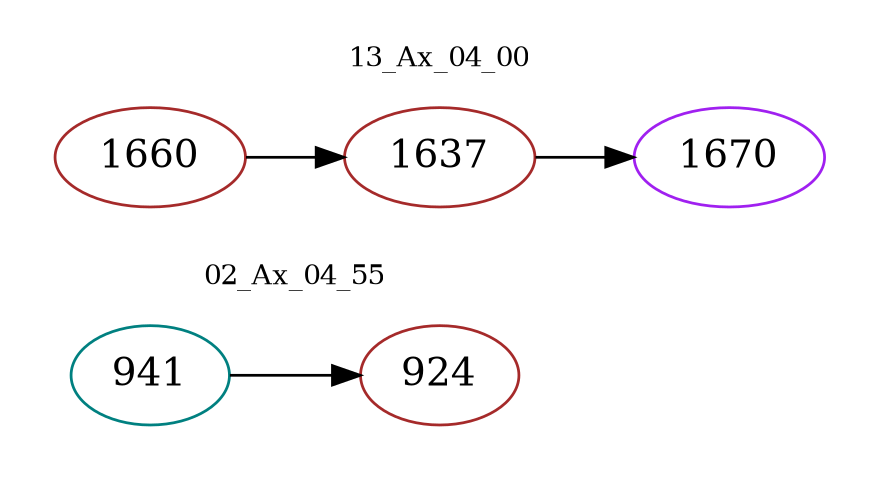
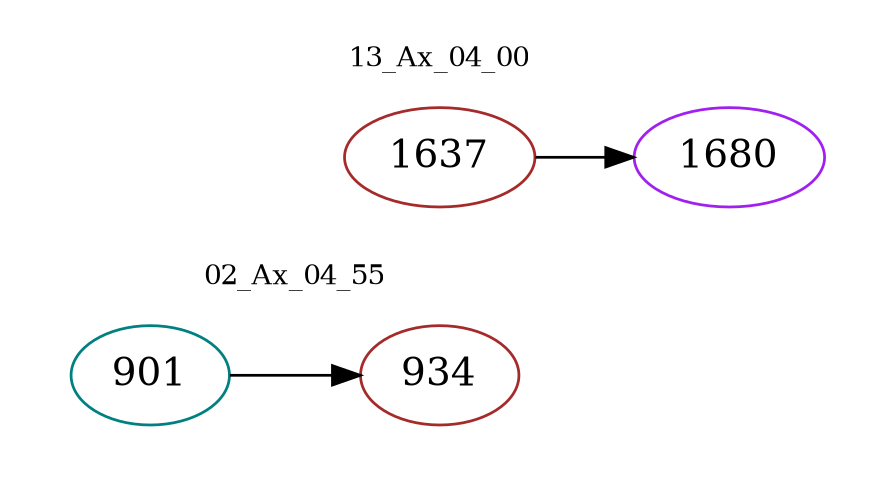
(150, 157) -> none
(729, 157) -> (729, 157)
(150, 375) -> (150, 375)
(440, 375) -> (440, 375)
